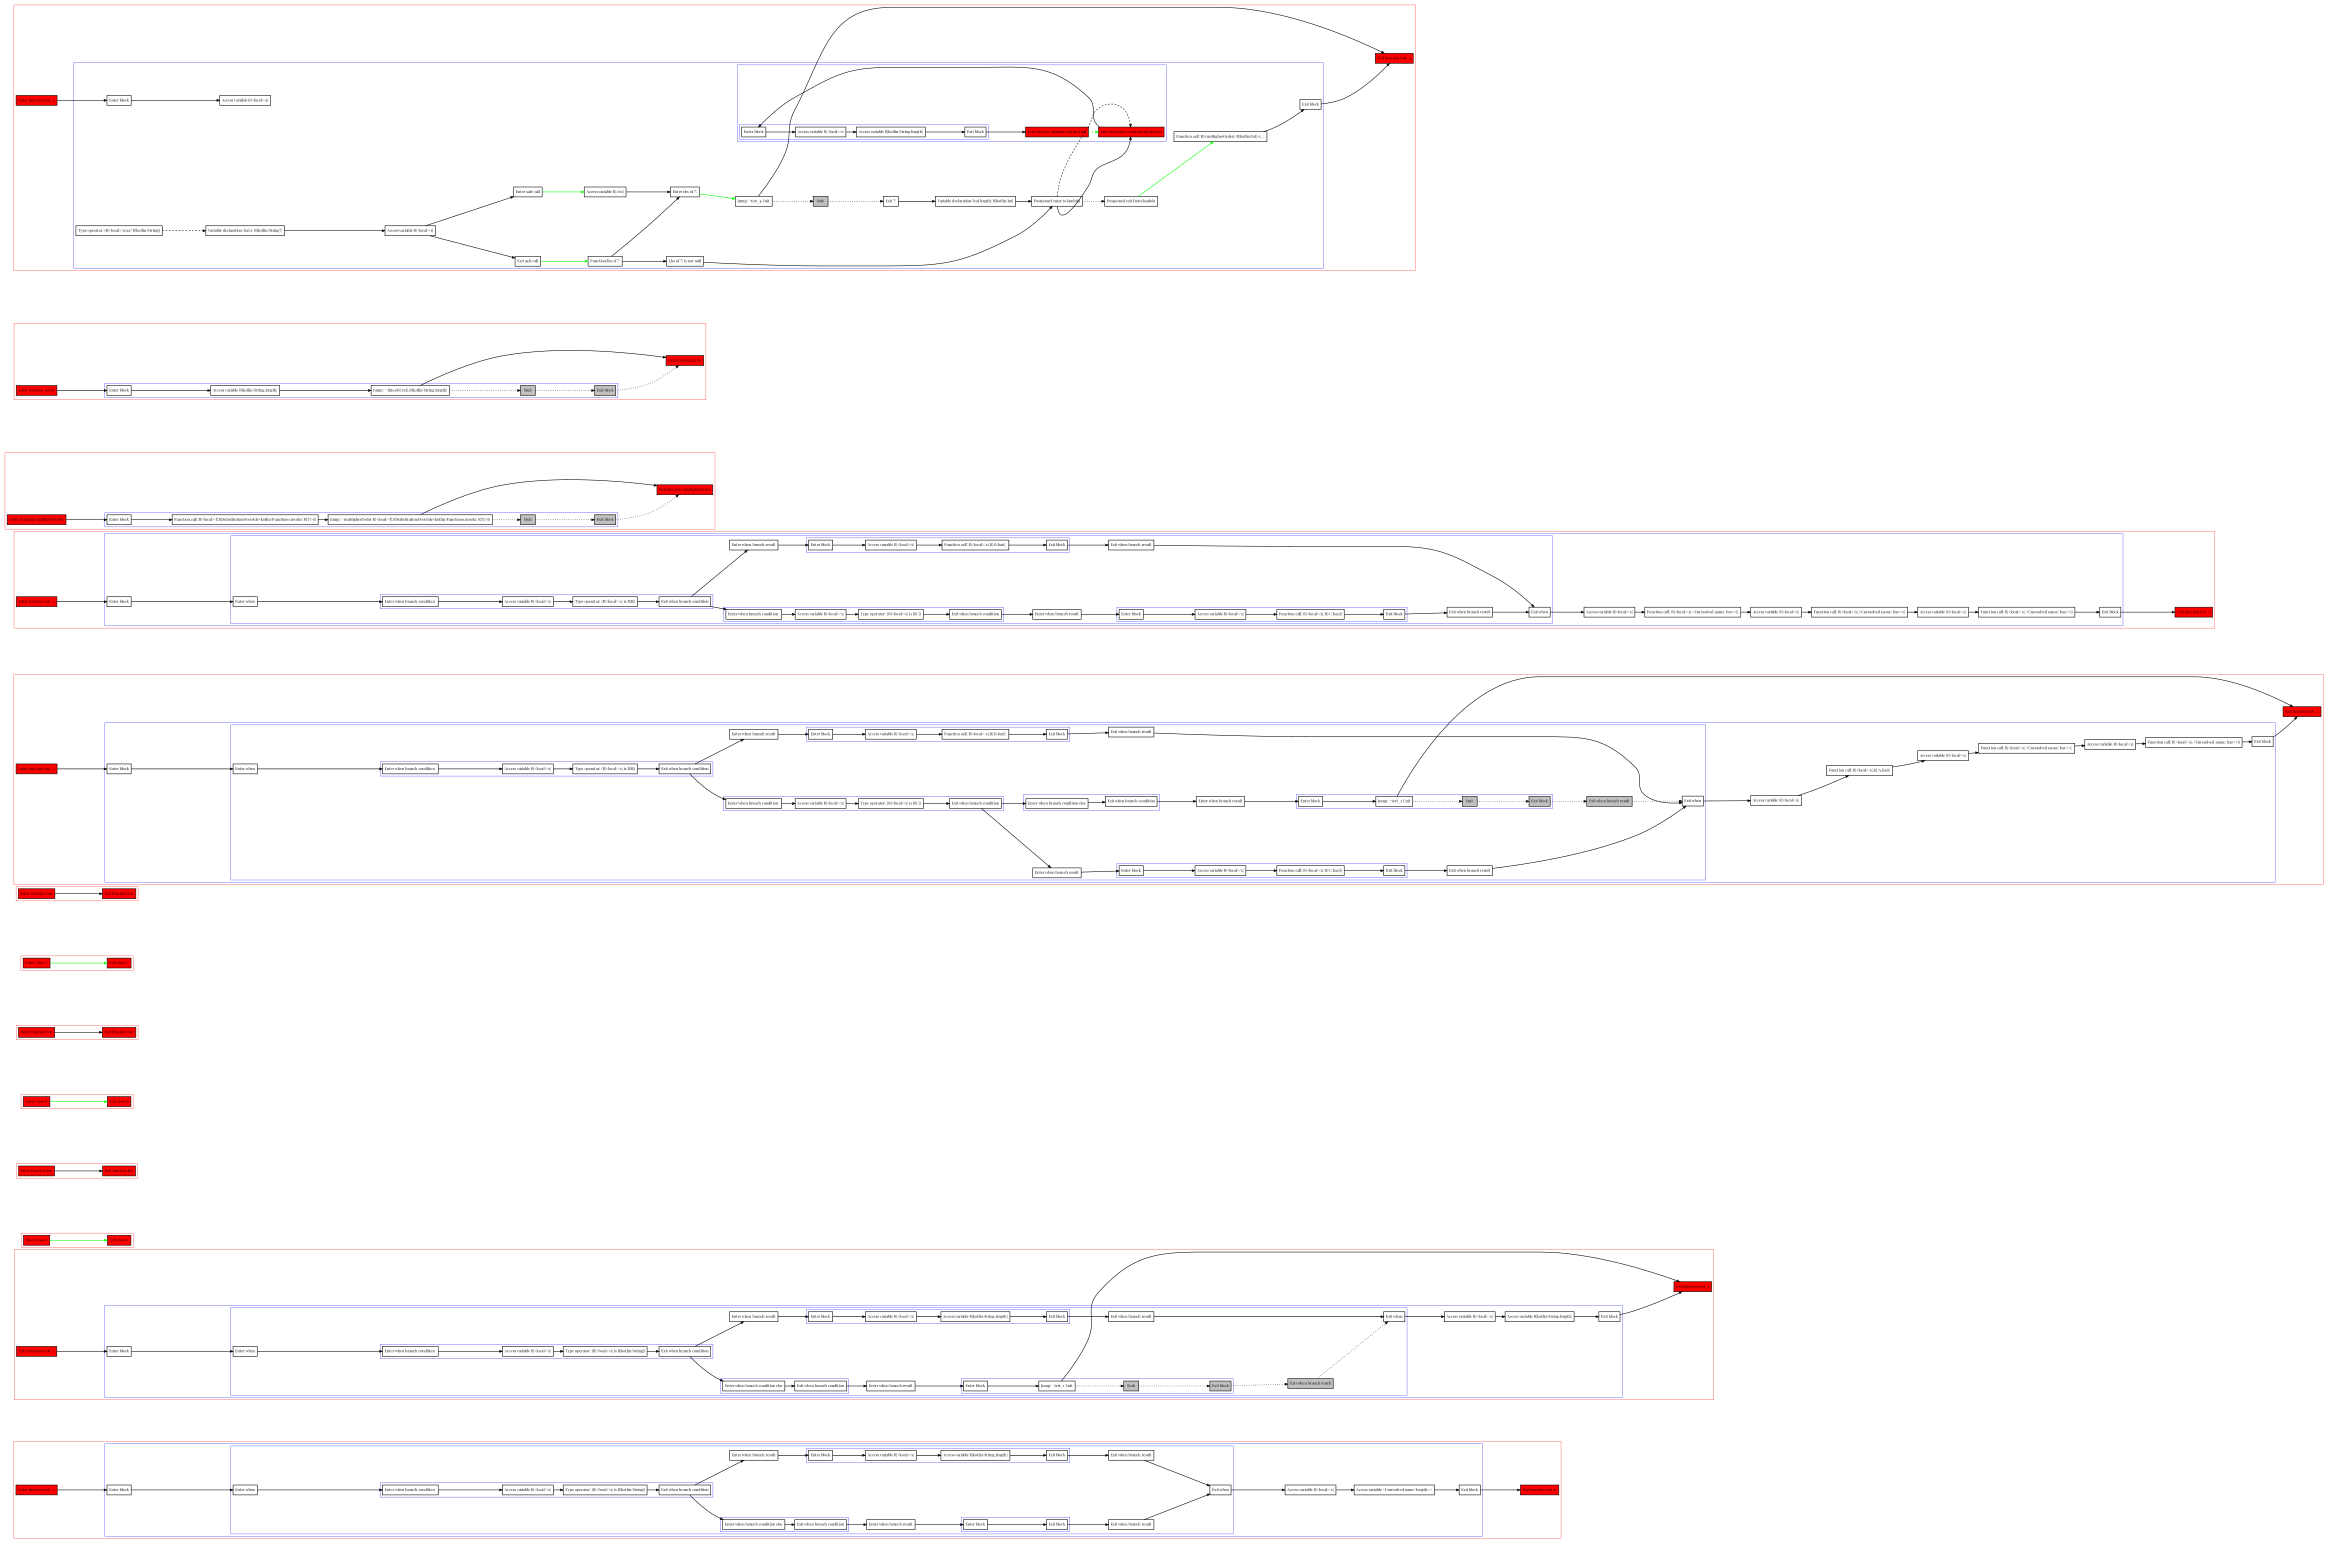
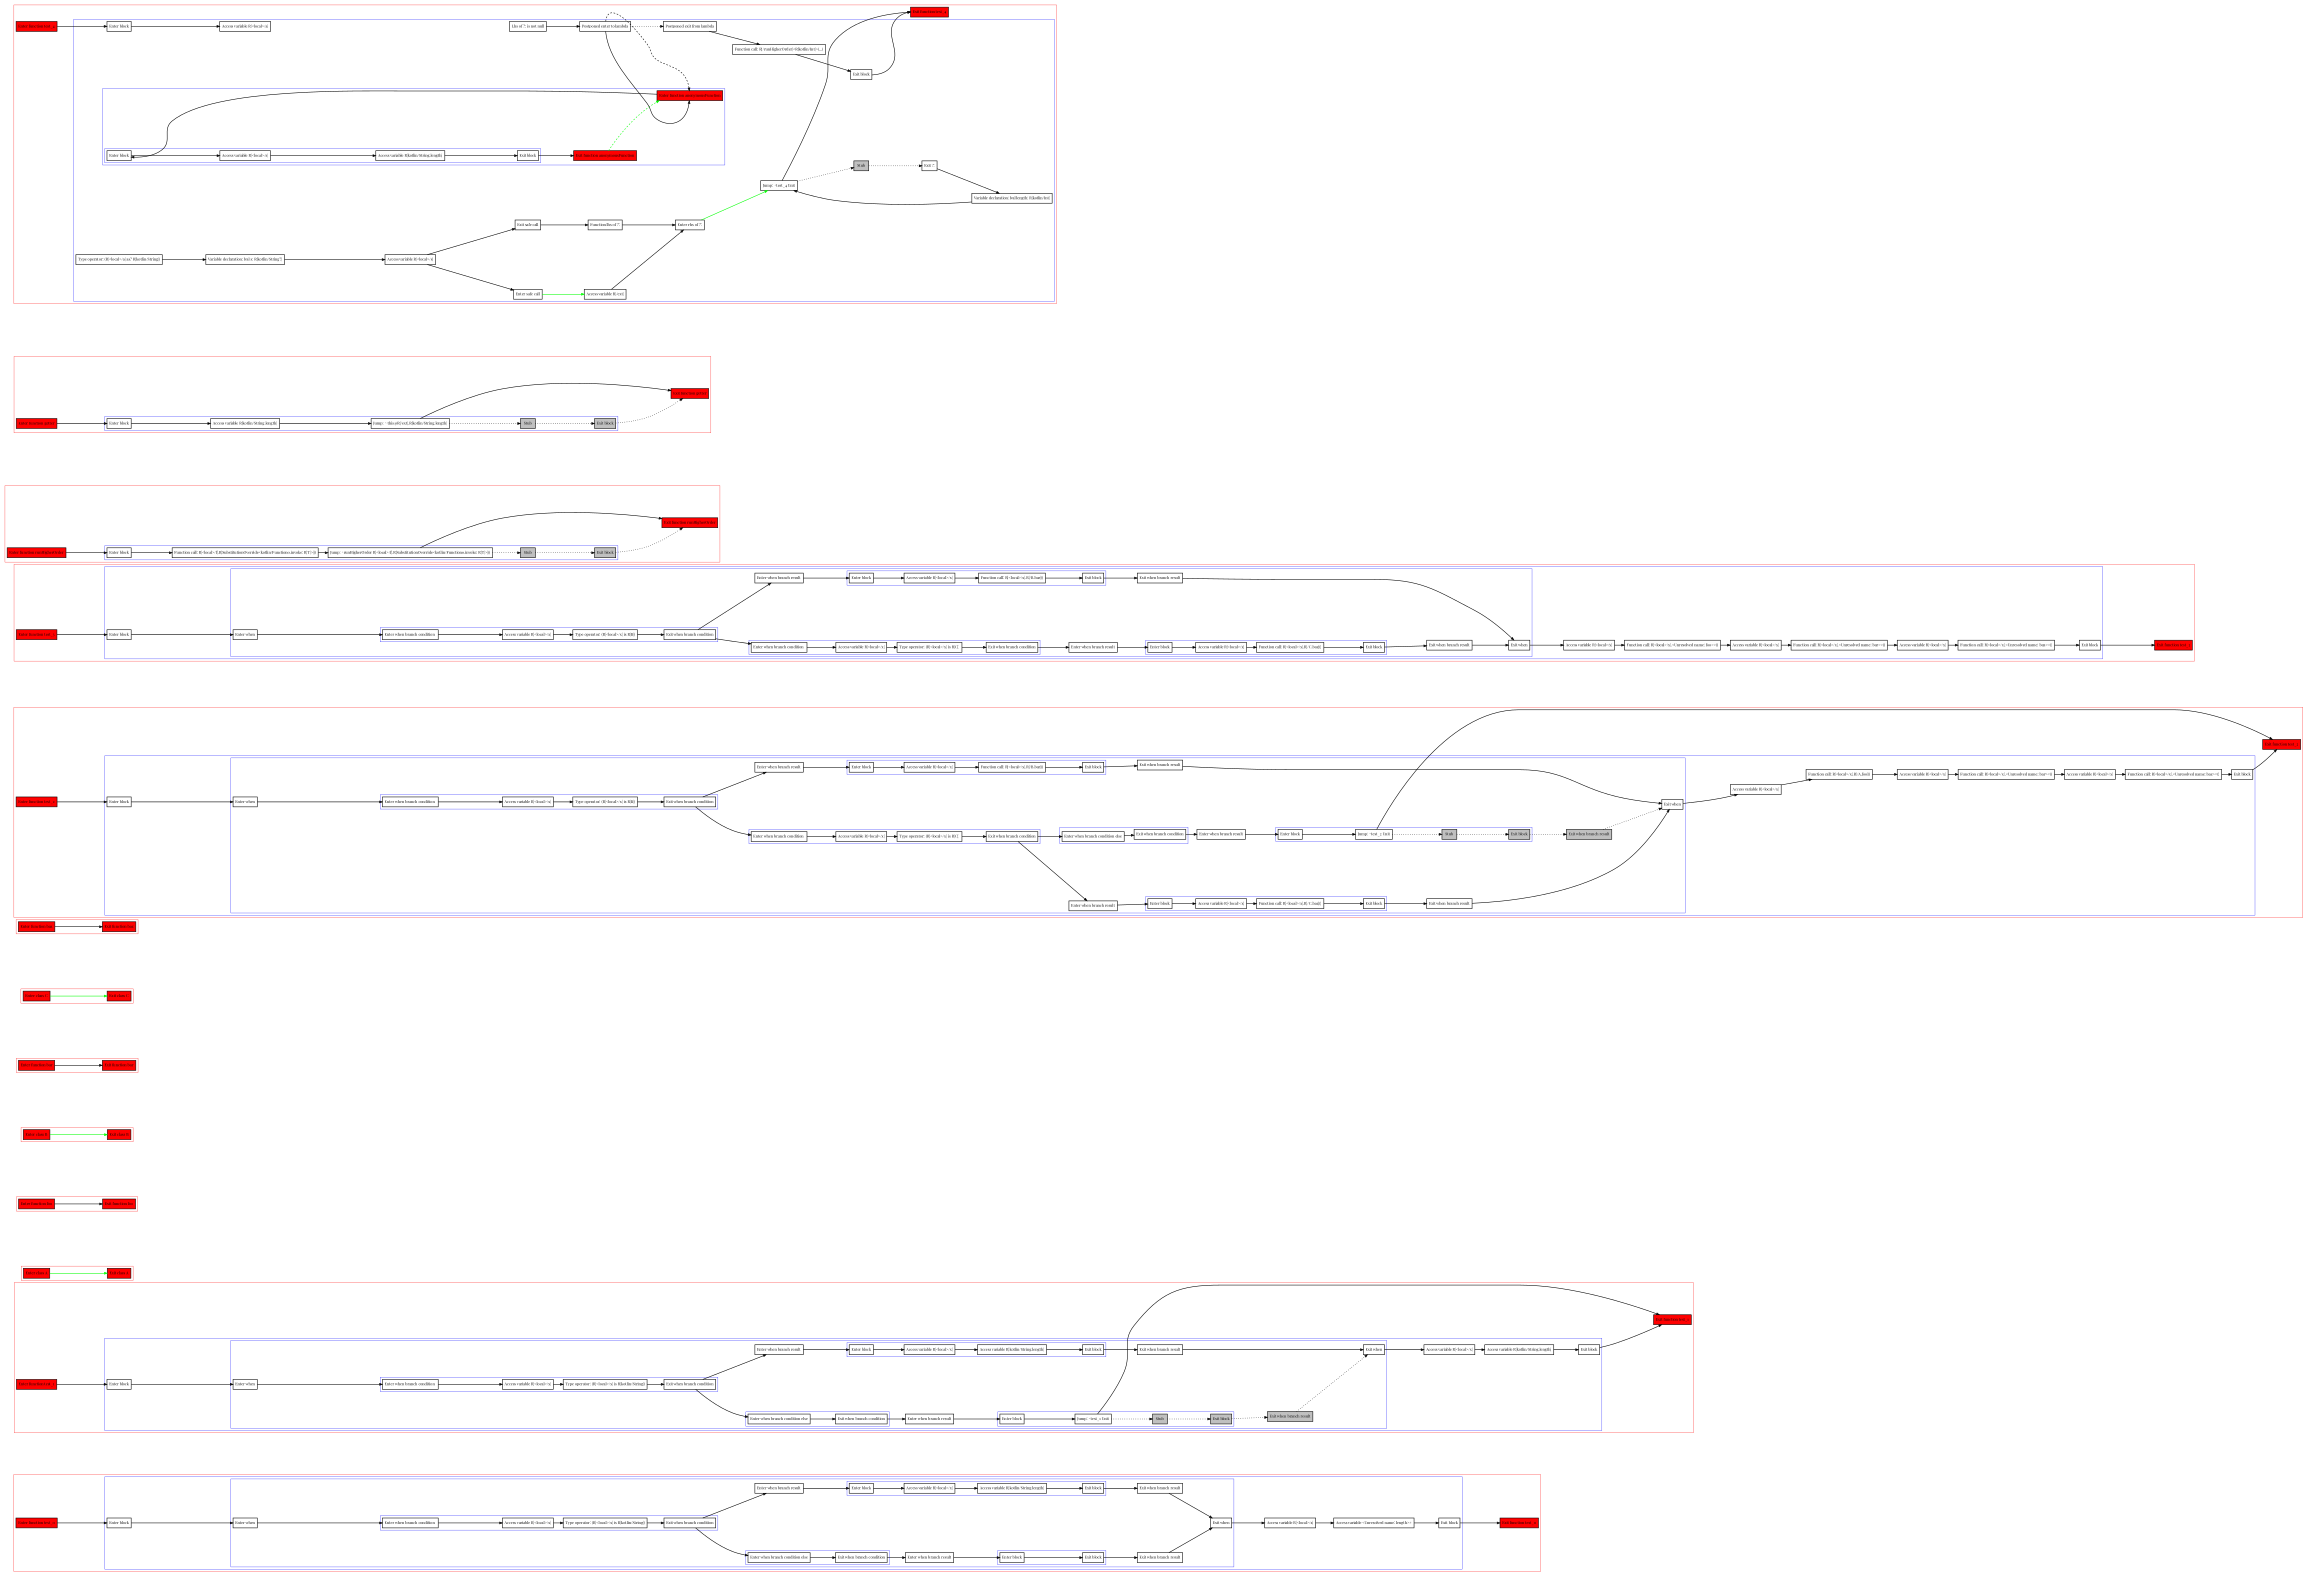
(1175, 170) -> (733, 38)
(1022, 201) -> (884, 204)
(183, 231) -> (183, 260)
(563, 261) -> (563, 225)
(643, 261) -> none
